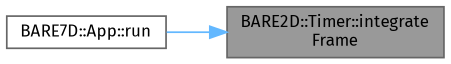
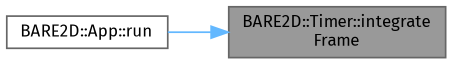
(86, 32) -> (87, 32)
